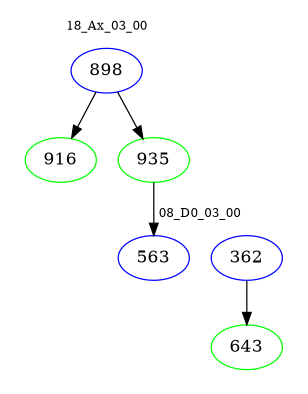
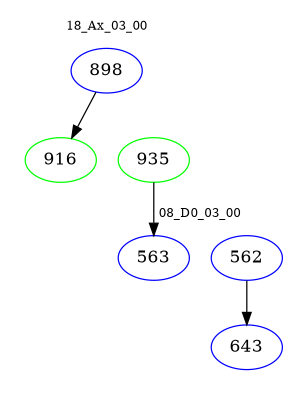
(127, 110) -> none
(247, 258) -> (247, 258)
(247, 347) -> (247, 347)
